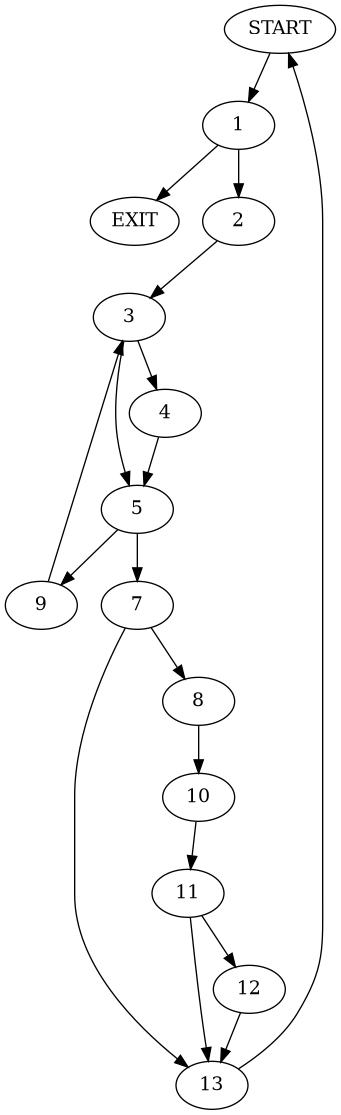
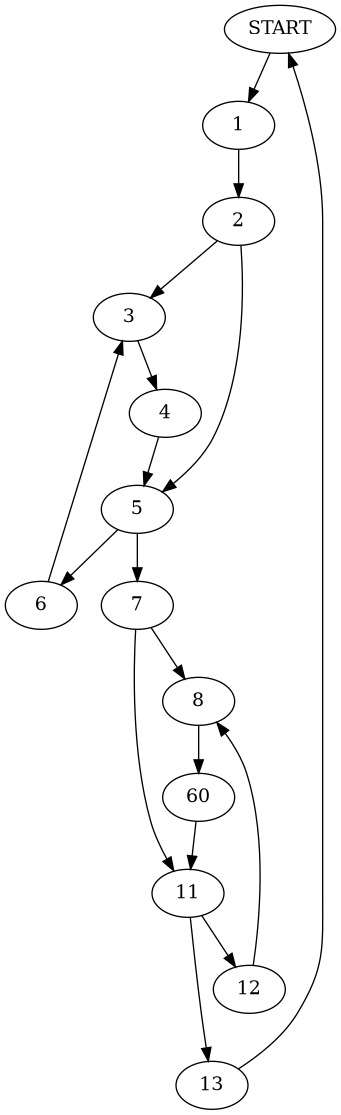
(135, 221) -> none
(116, 407) -> (234, 373)
(41, 605) -> (41, 605)
(199, 797) -> (199, 797)
(75, 857) -> (138, 747)
(233, 1031) -> (259, 846)
